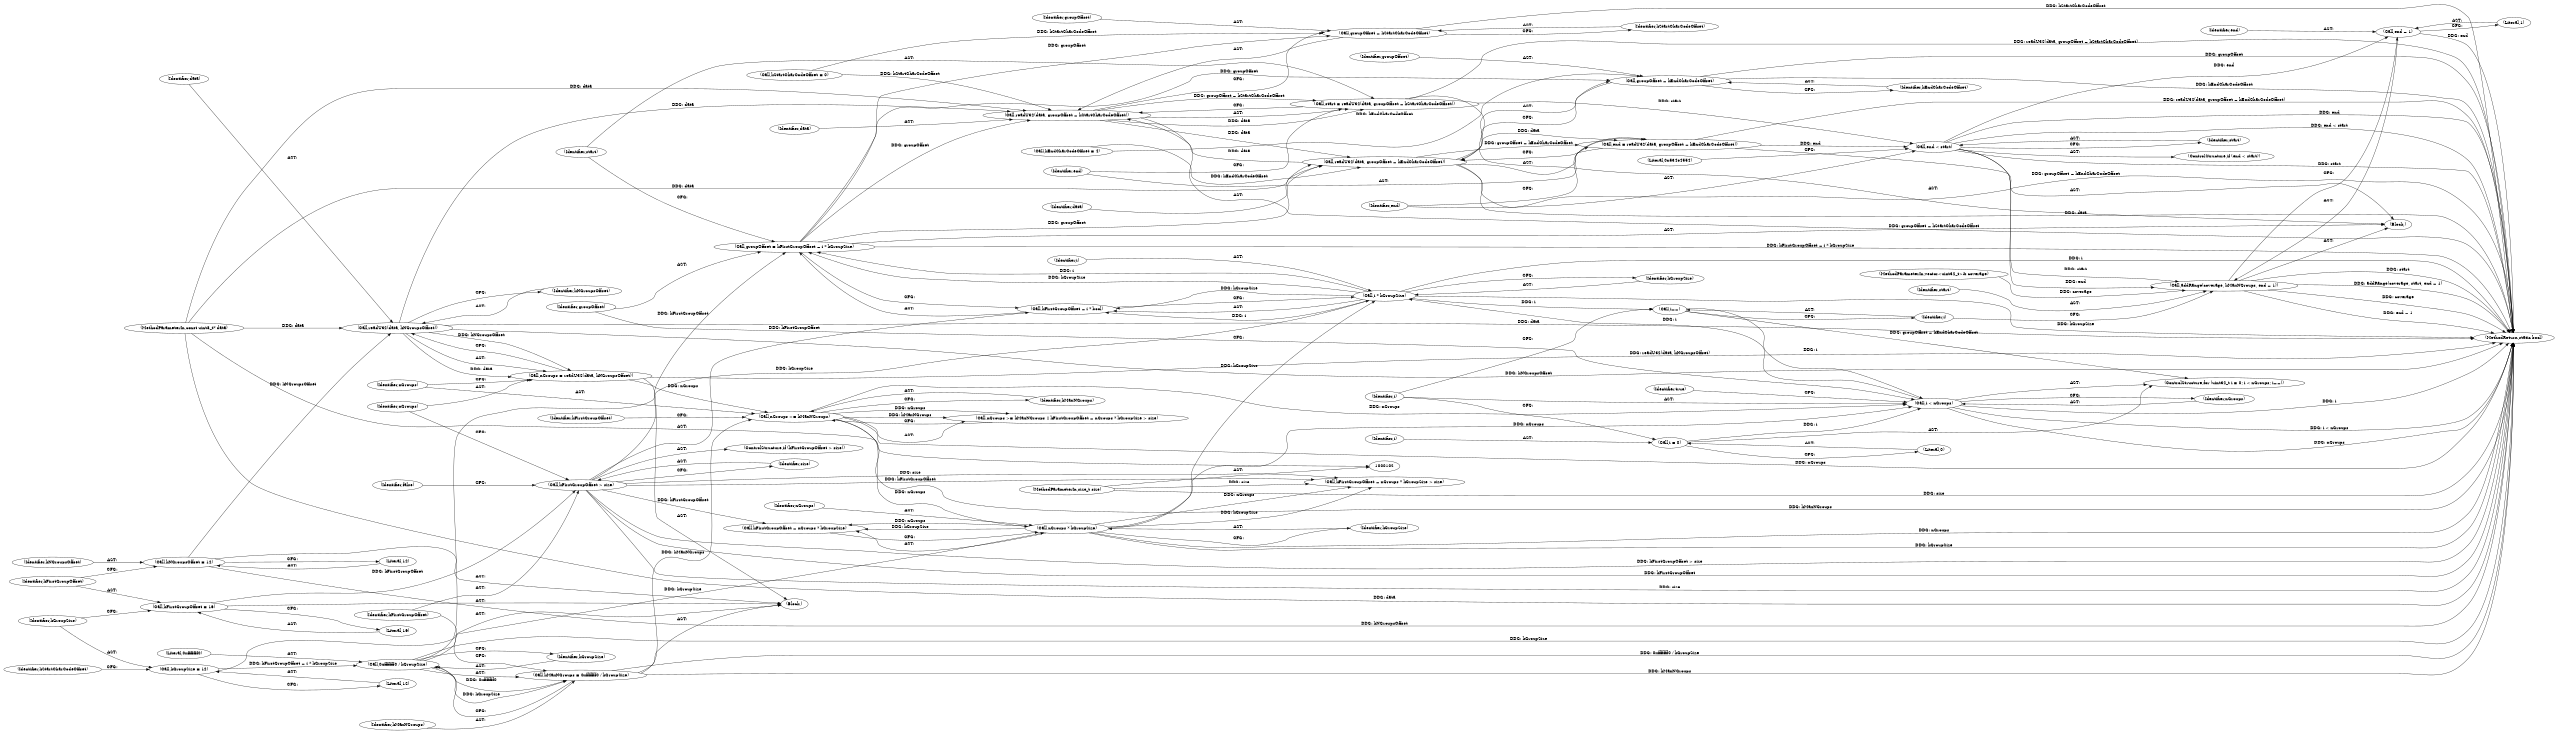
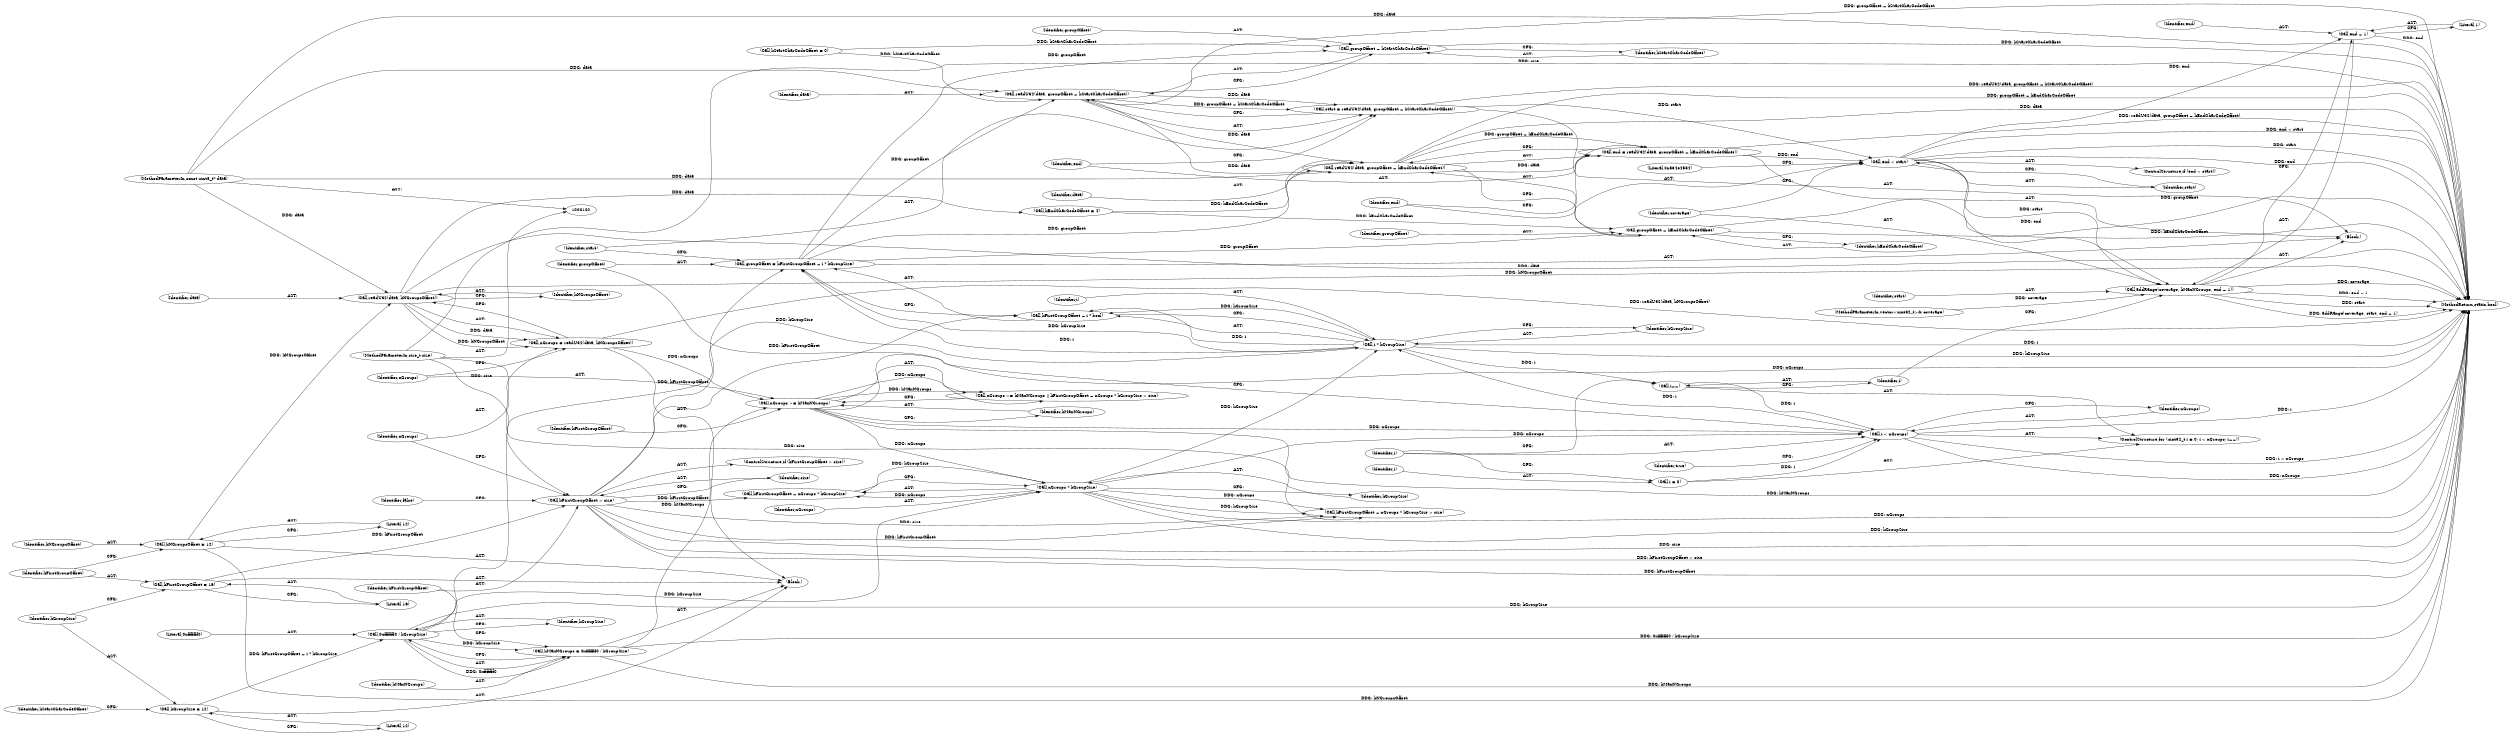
(649, 111) -> (691, 195)
none -> (1670, 213)
(1710, 248) -> none
(1934, 333) -> (1889, 391)
none -> (508, 419)
(1934, 450) -> none
